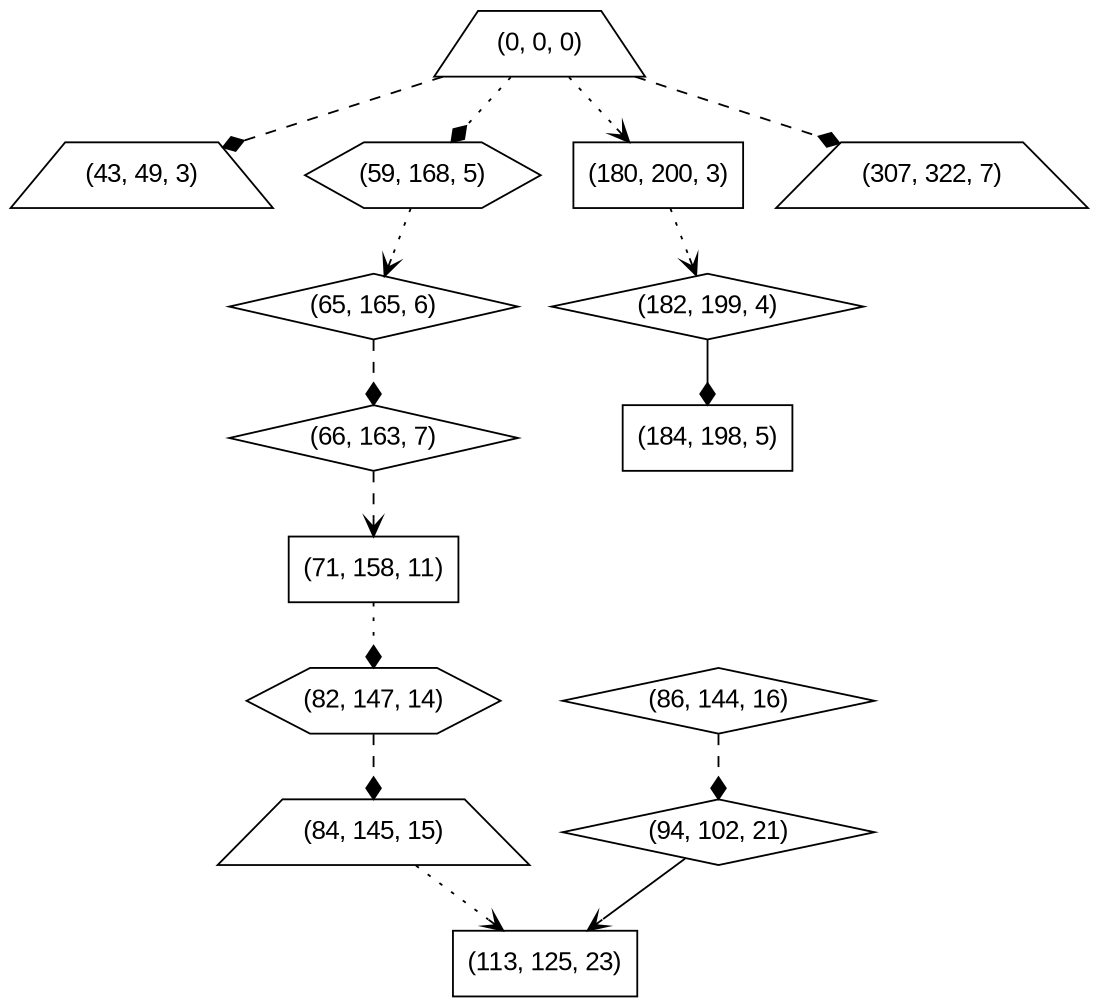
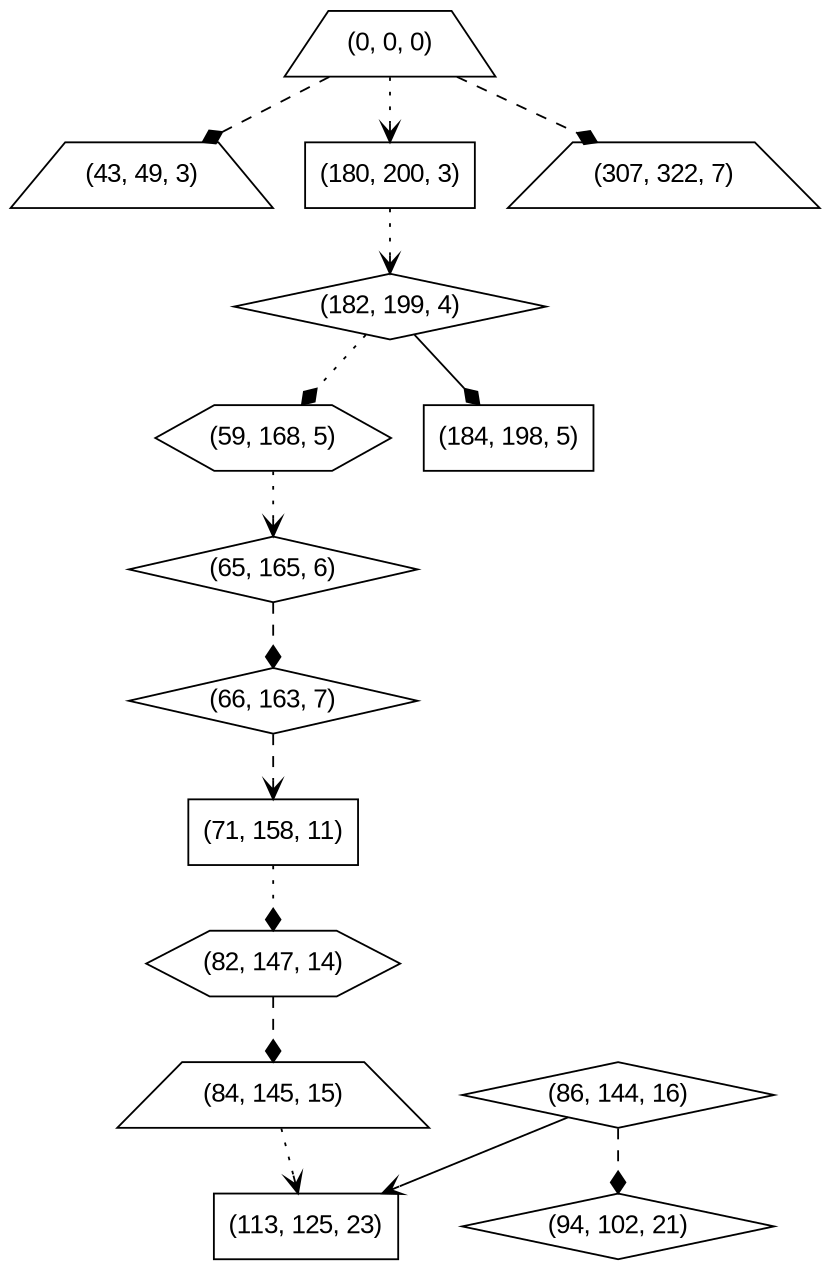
(488, 102) -> (341, 362)
(644, 889) -> (484, 1152)
